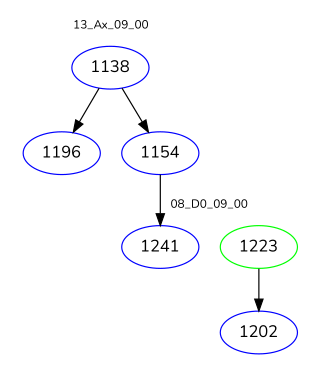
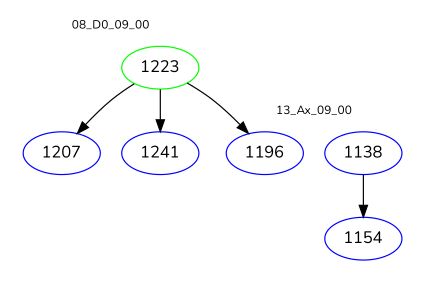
(89, 105) -> (225, 111)
(160, 201) -> (160, 105)
(259, 332) -> (62, 153)
